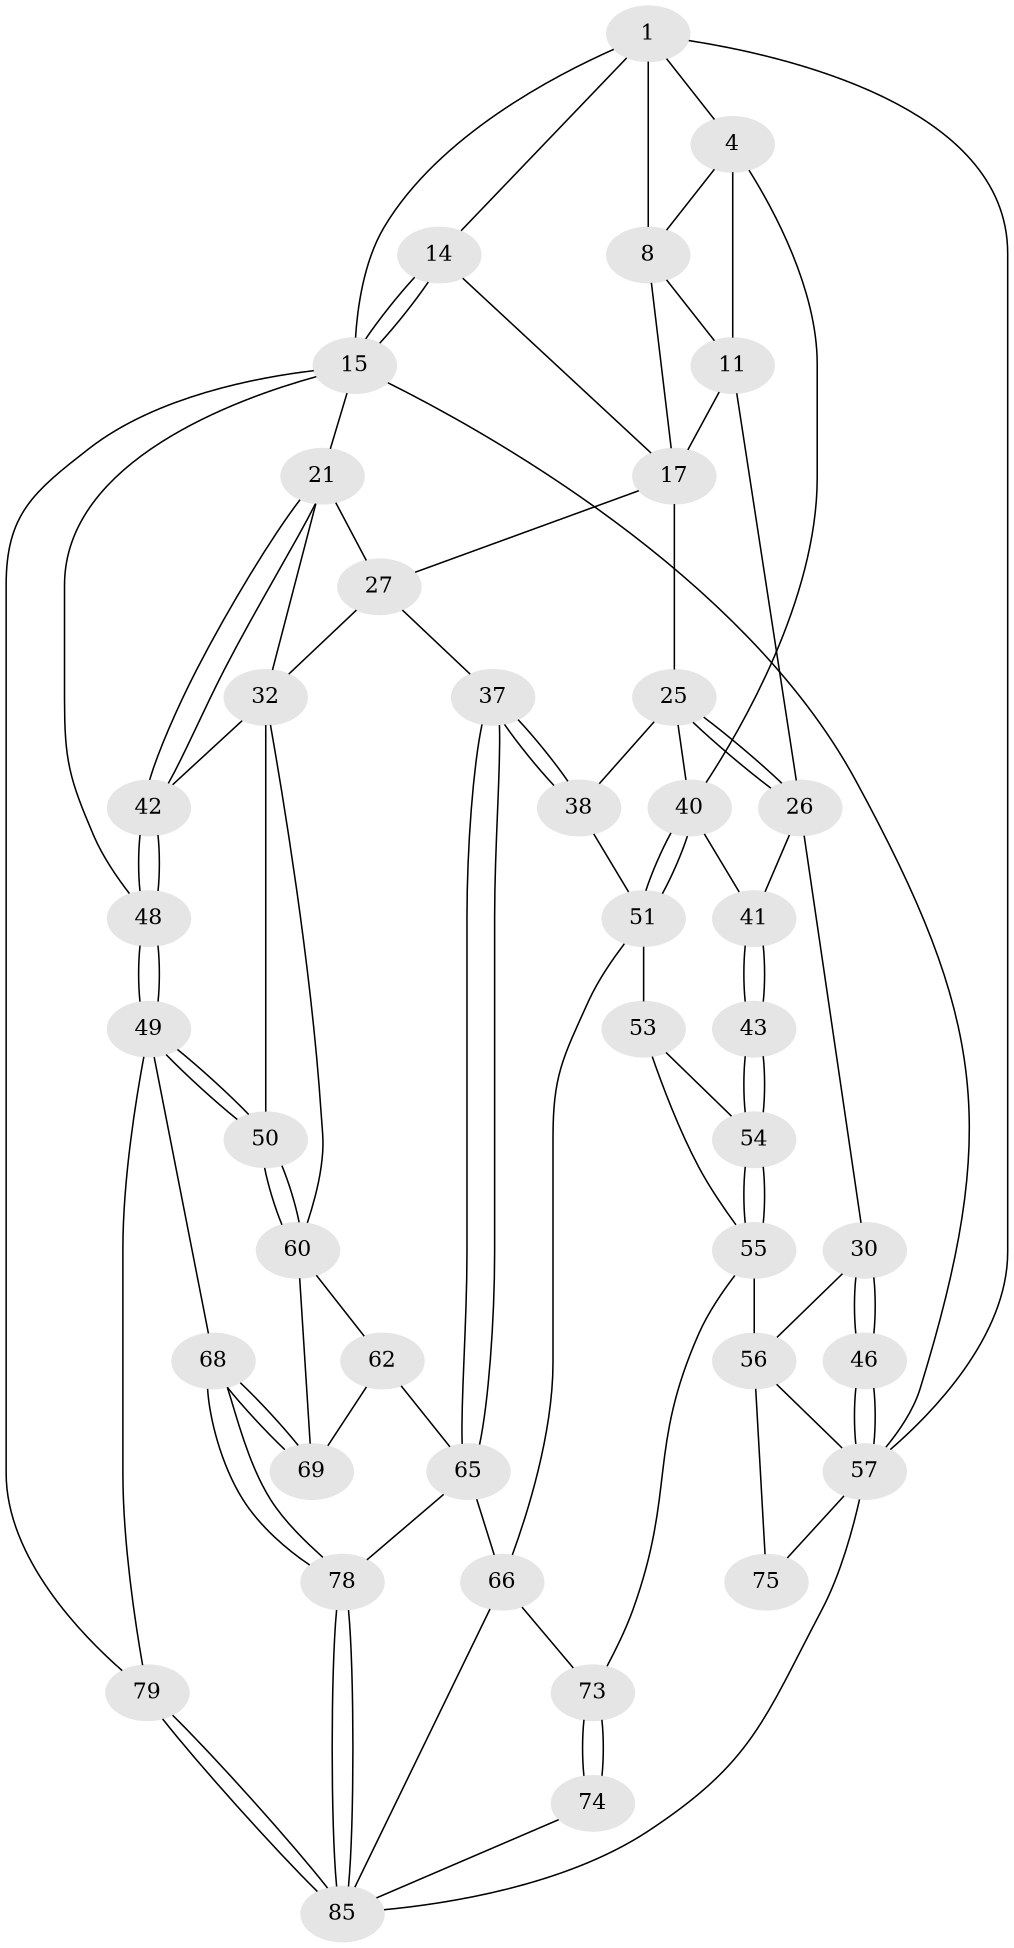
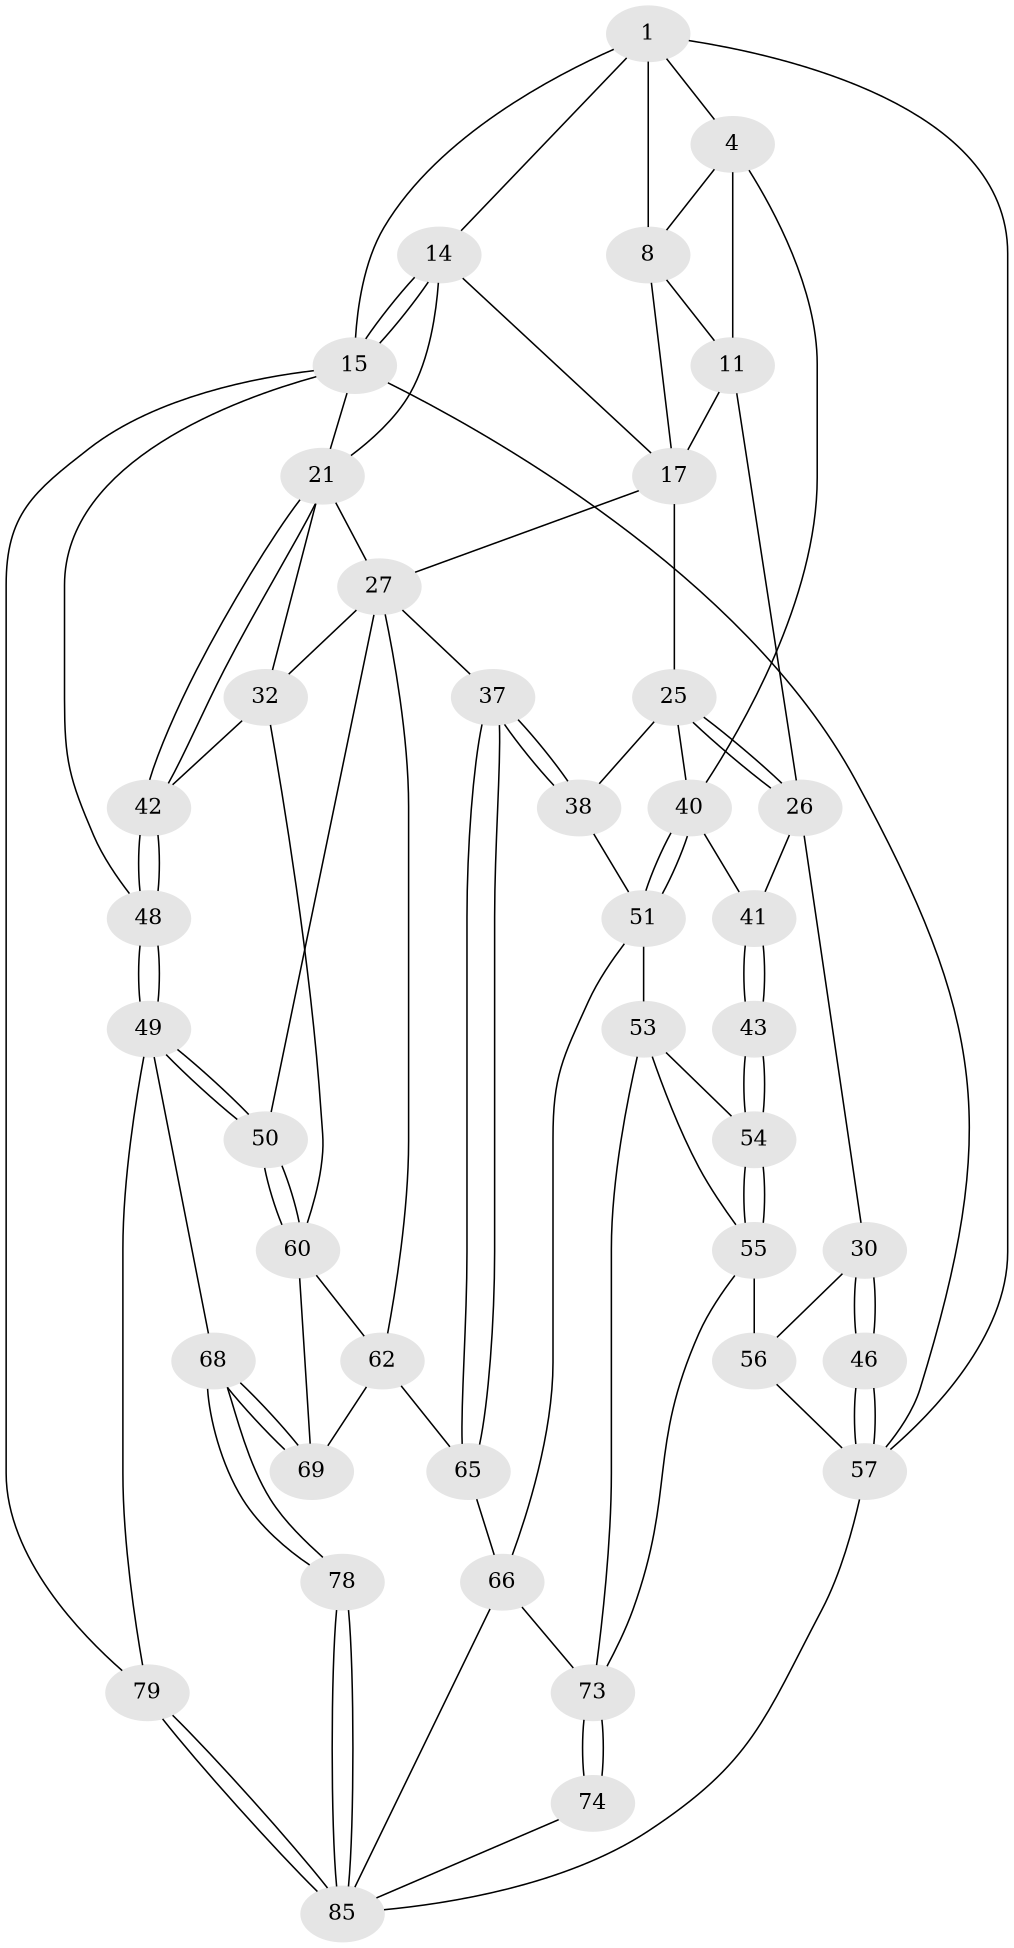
none -> (416, 381)
(266, 918) -> (323, 863)
none -> (409, 974)
none -> (611, 1360)
(405, 1527) -> none
(767, 1582) -> none
